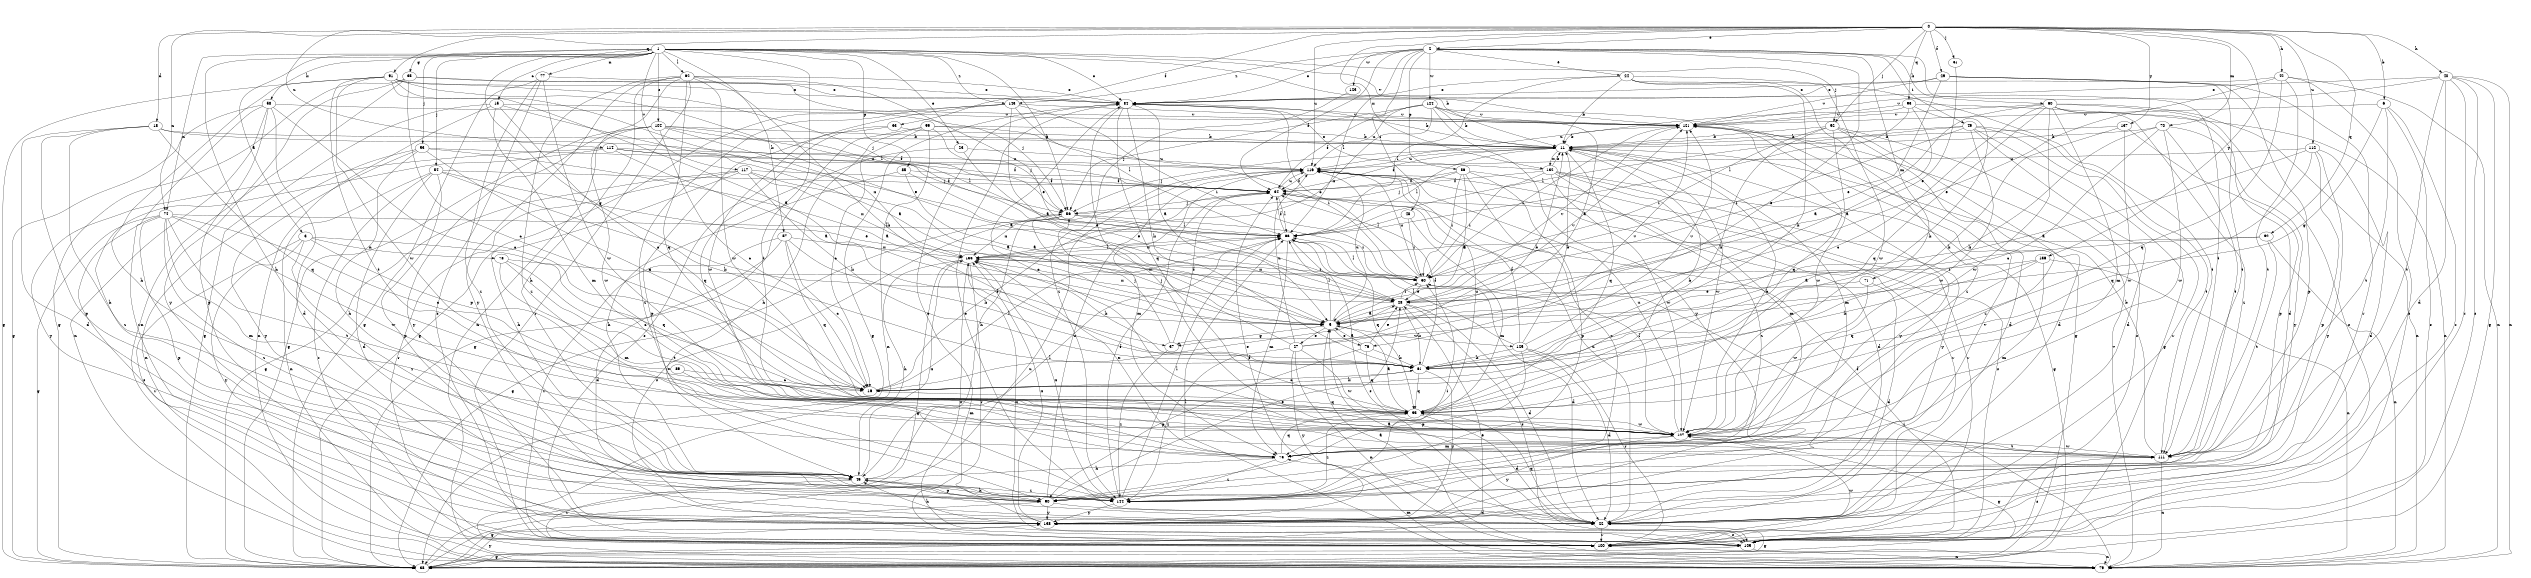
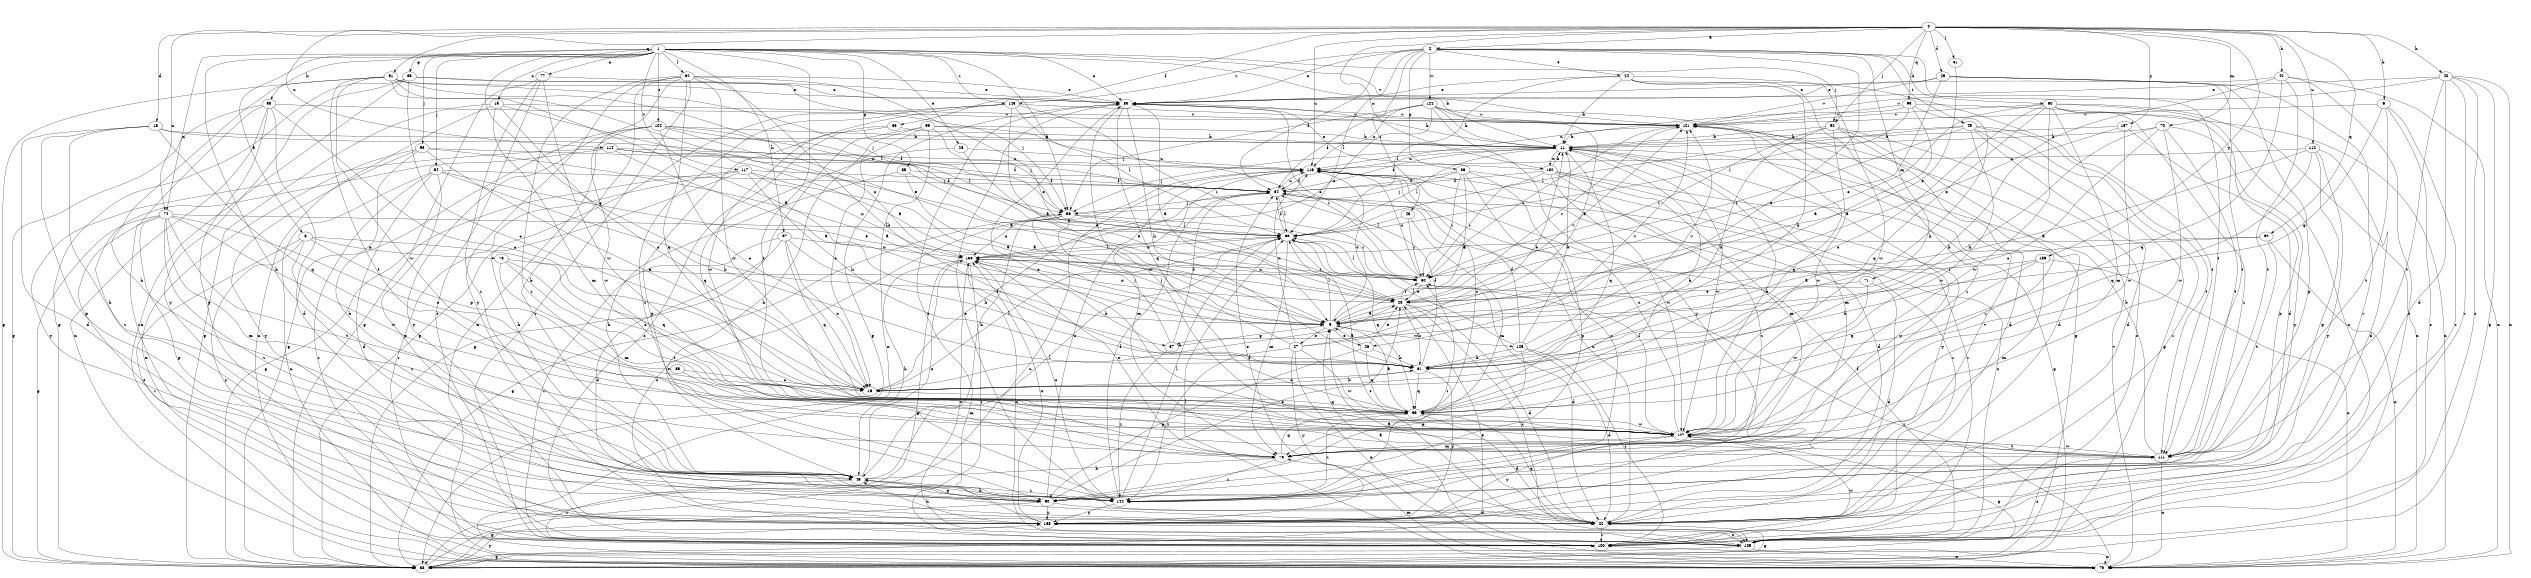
(1710, 38) -> (1710, 38)
(1353, 90) -> none
(1126, 104) -> (1126, 104)
(1367, 347) -> (1367, 347)
